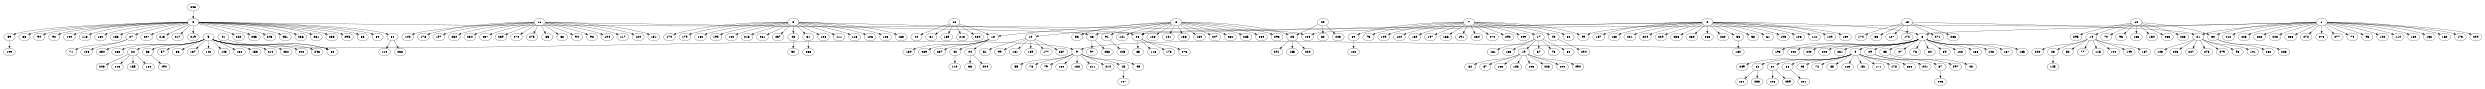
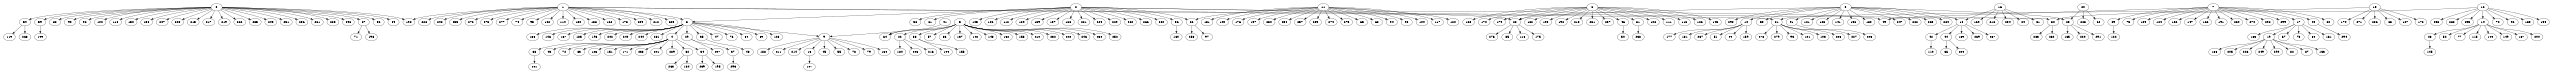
(193, 14) -> (198, 14)
(1676, 37) -> none
(133, 58) -> (937, 44)
(1894, 67) -> none
